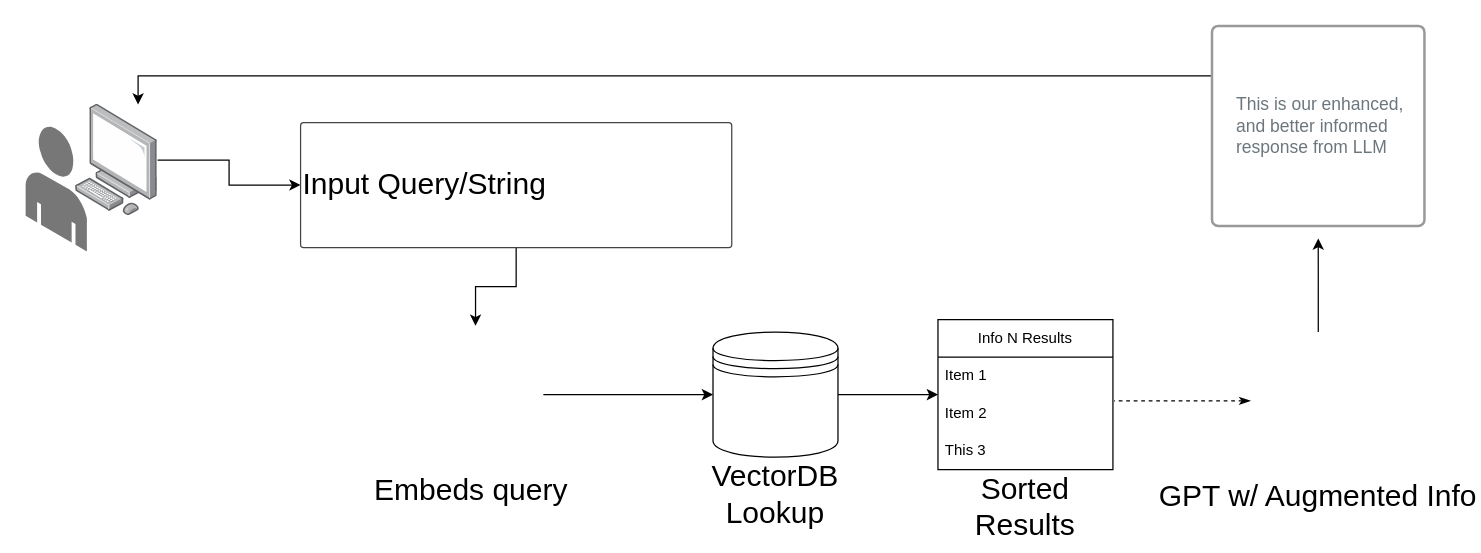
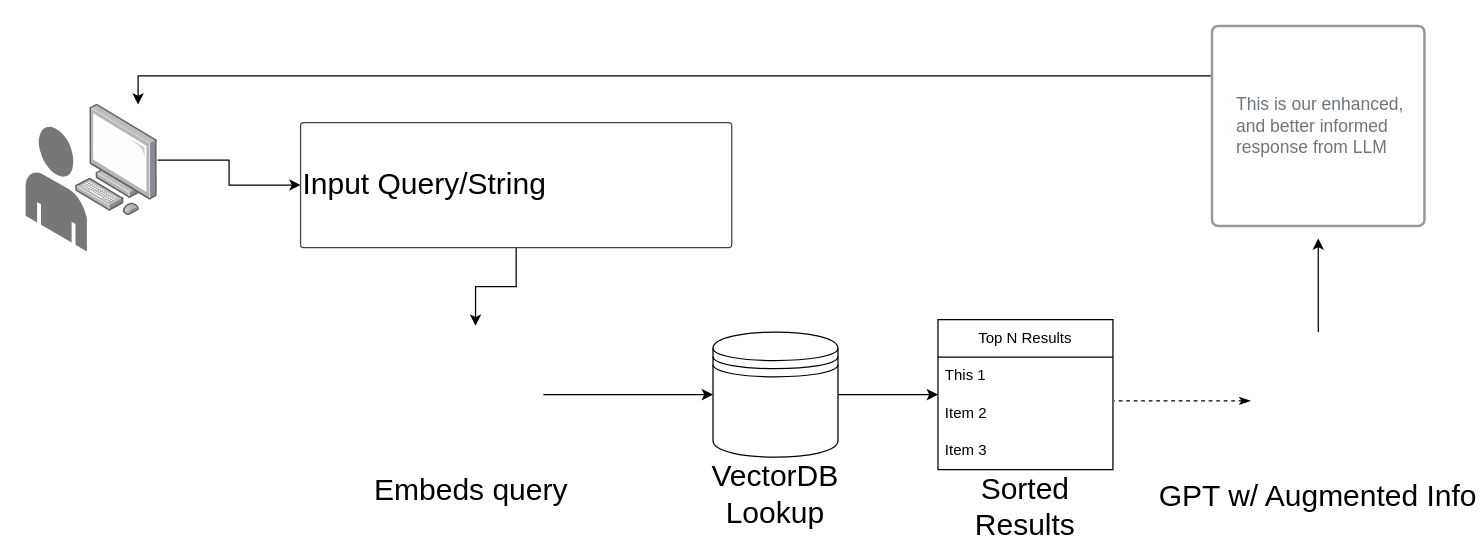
(1026, 338) -> (1026, 338)
(969, 376) -> (967, 376)
(967, 451) -> (969, 451)
